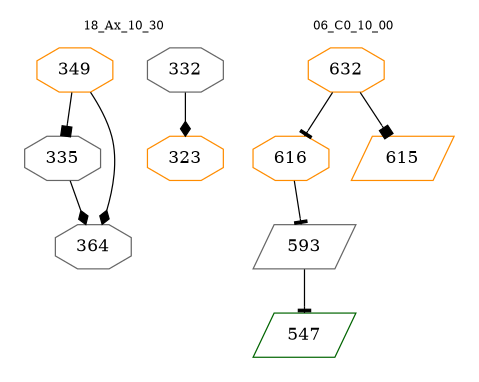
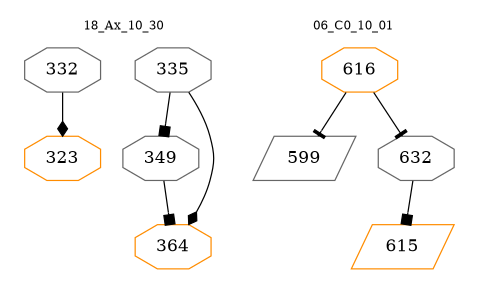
(354, 26) -> (354, 26)
(75, 70) -> (161, 158)
(346, 70) -> (416, 158)
(70, 108) -> (168, 108)
(320, 112) -> (386, 112)
(114, 149) -> (166, 197)
(93, 247) -> (173, 247)
(304, 247) -> (304, 158)
(304, 335) -> none
